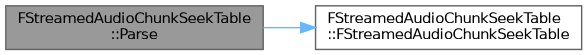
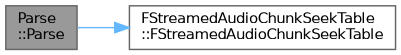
(135, 28) -> (41, 28)
